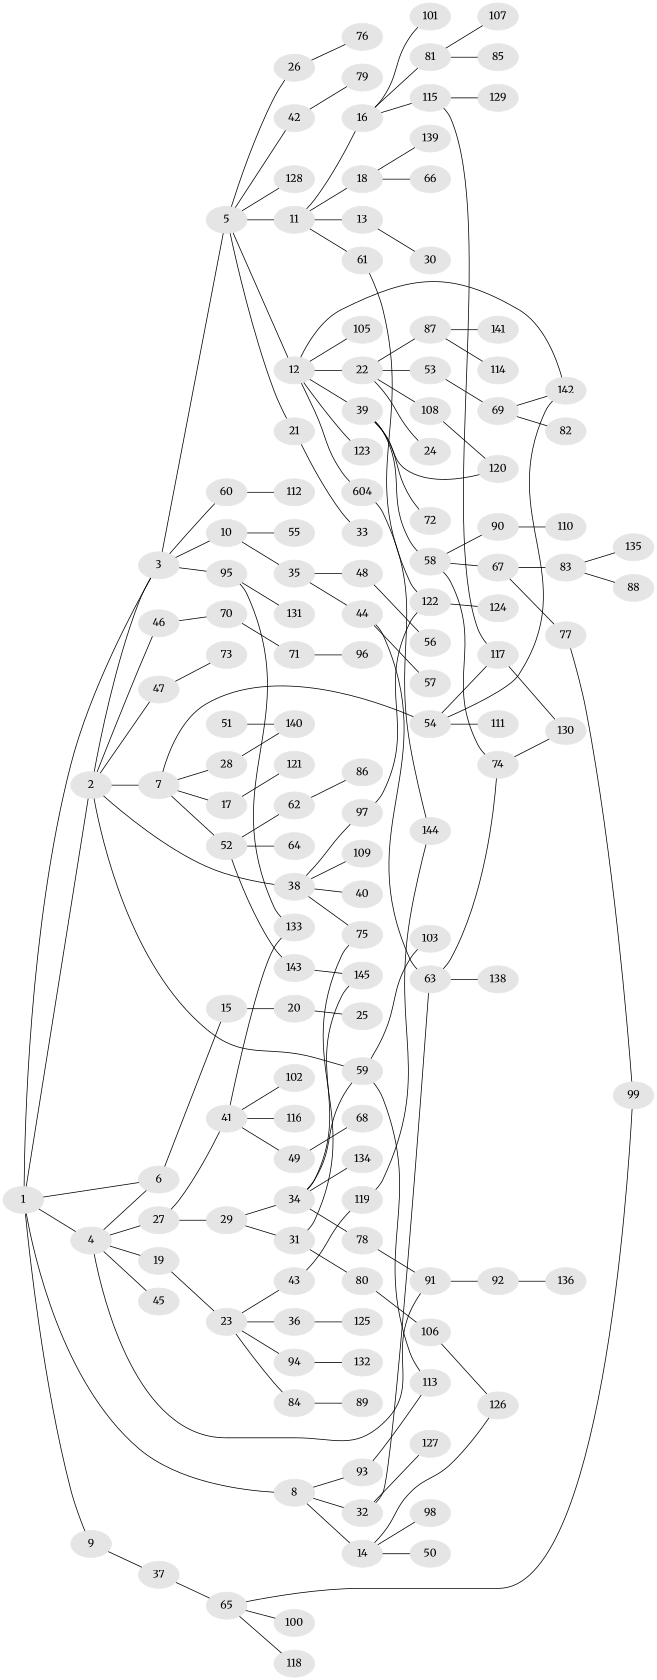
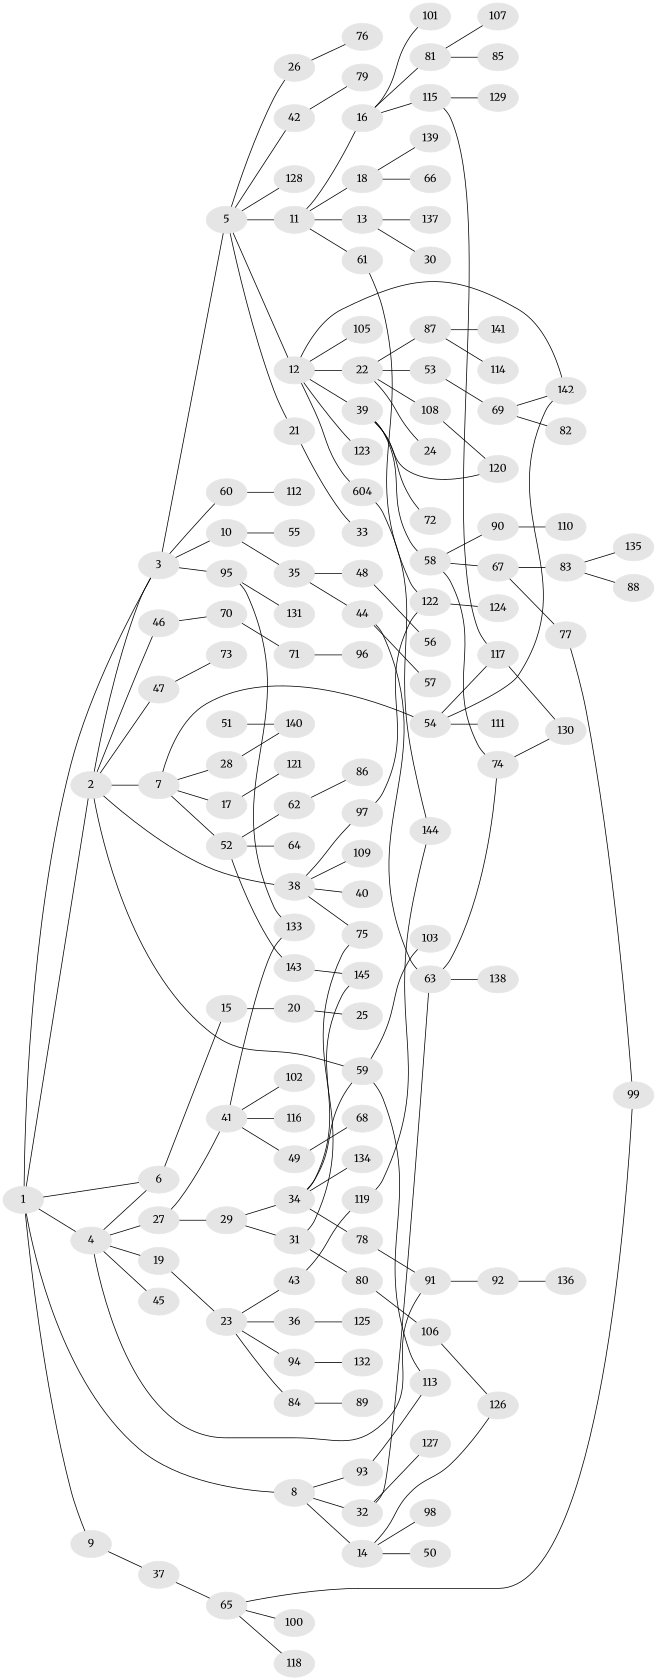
none -> (430, 220)
